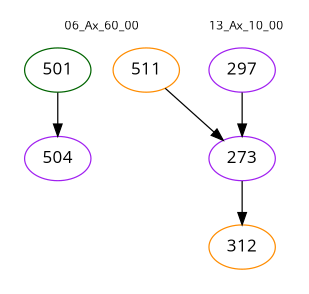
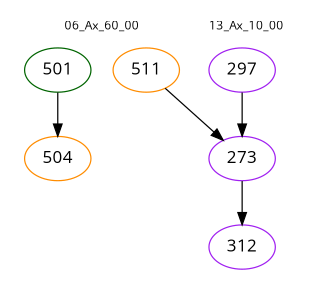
(58, 159) -> (58, 159)
(242, 247) -> (242, 247)
